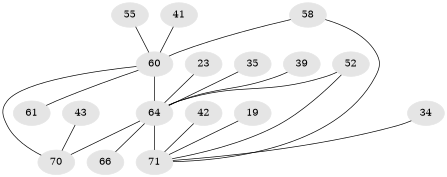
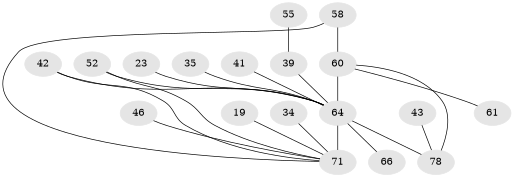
(142, 40) -> (289, 40)
(167, 40) -> (289, 89)
none -> (190, 89)
none -> (139, 113)
(56, 162) -> (436, 162)
